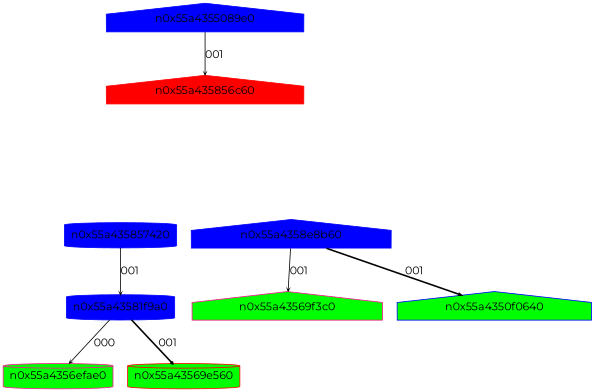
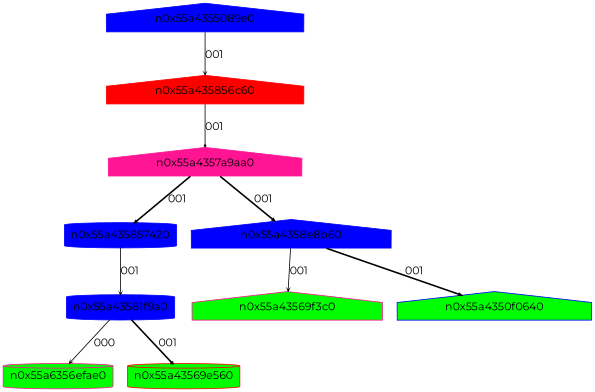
none -> (205, 163)
(58, 376) -> (58, 376)
